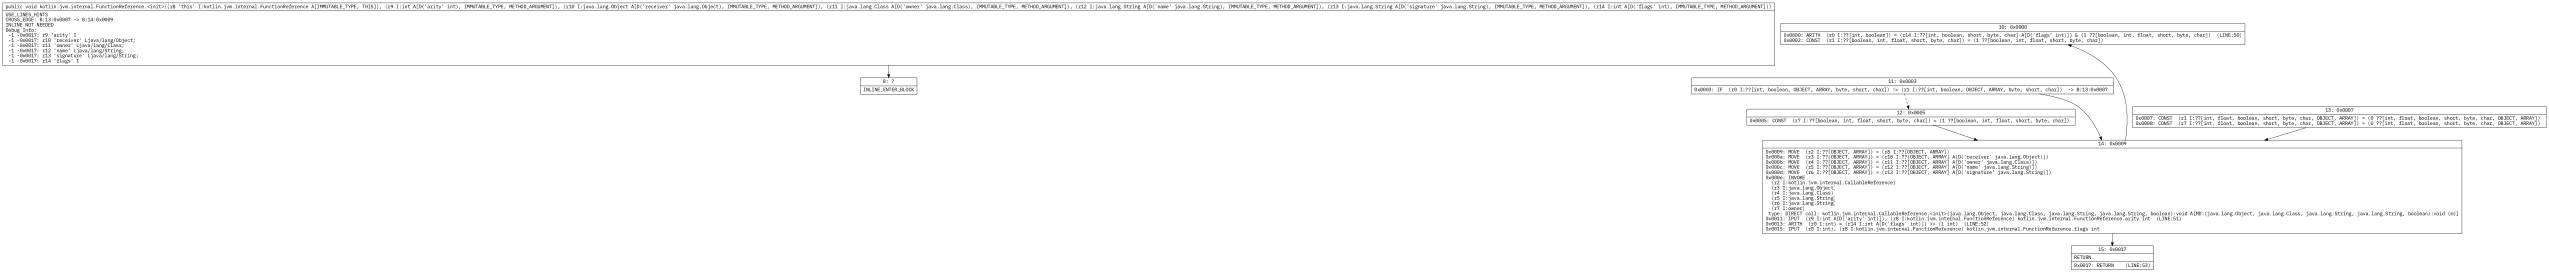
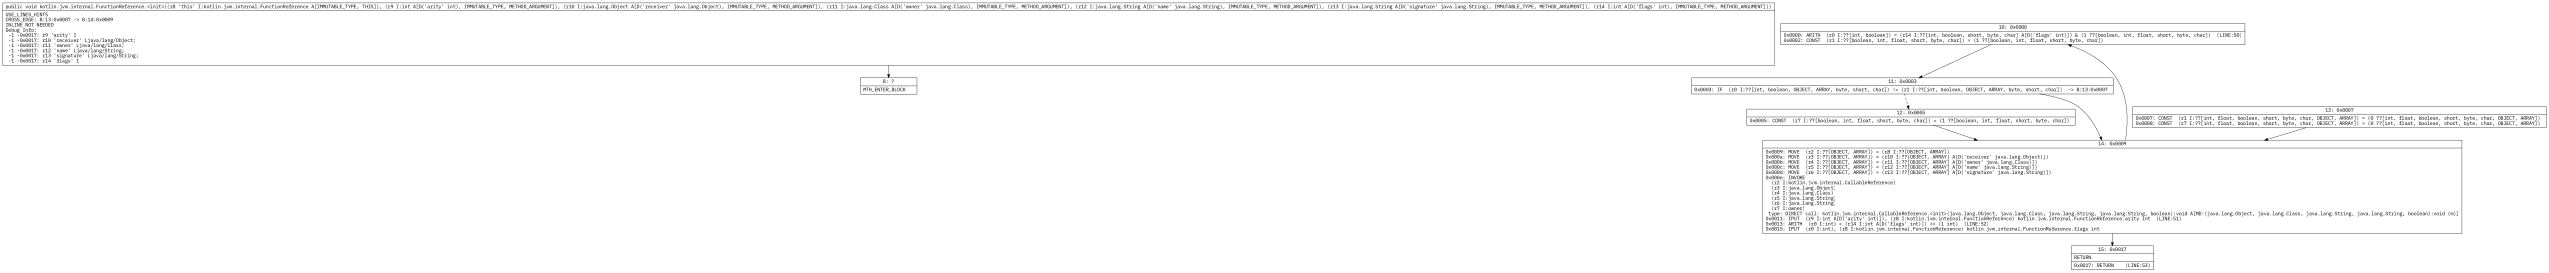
none -> (1956, 61)
(889, 90) -> (884, 90)
